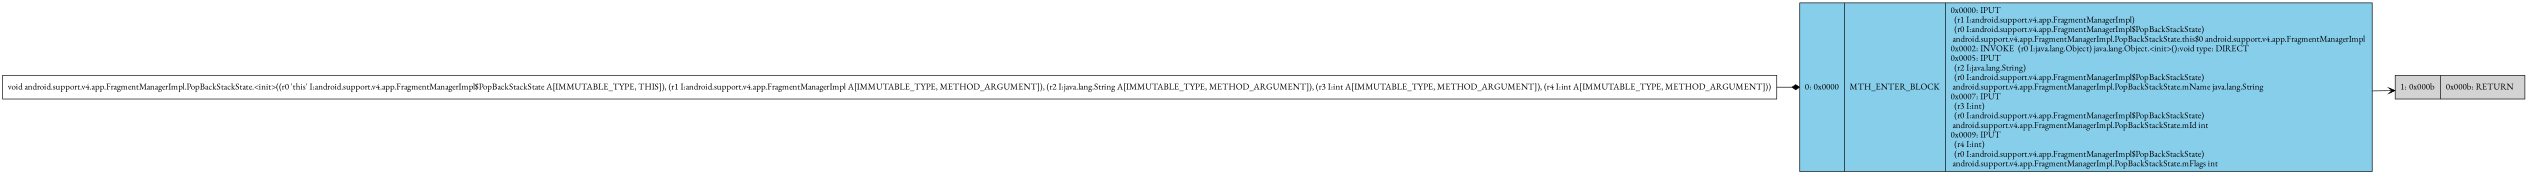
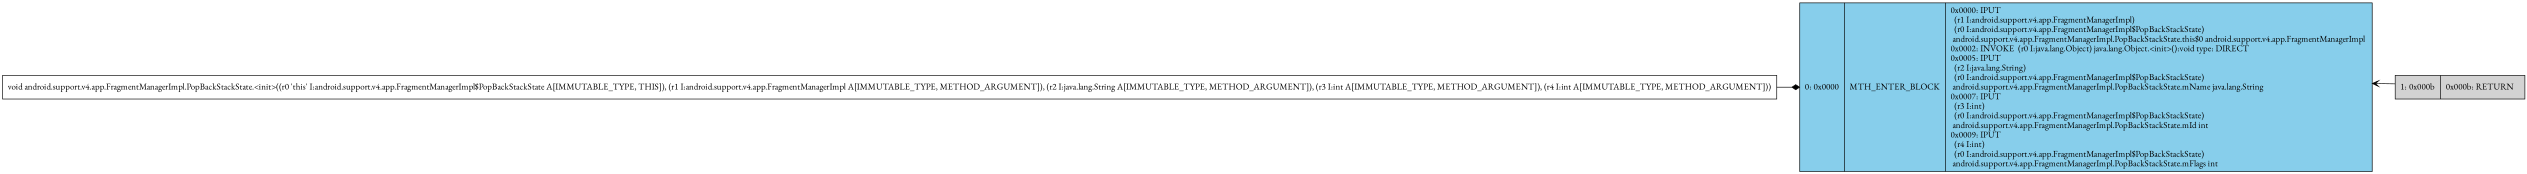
(2380, 91) -> (2387, 84)
